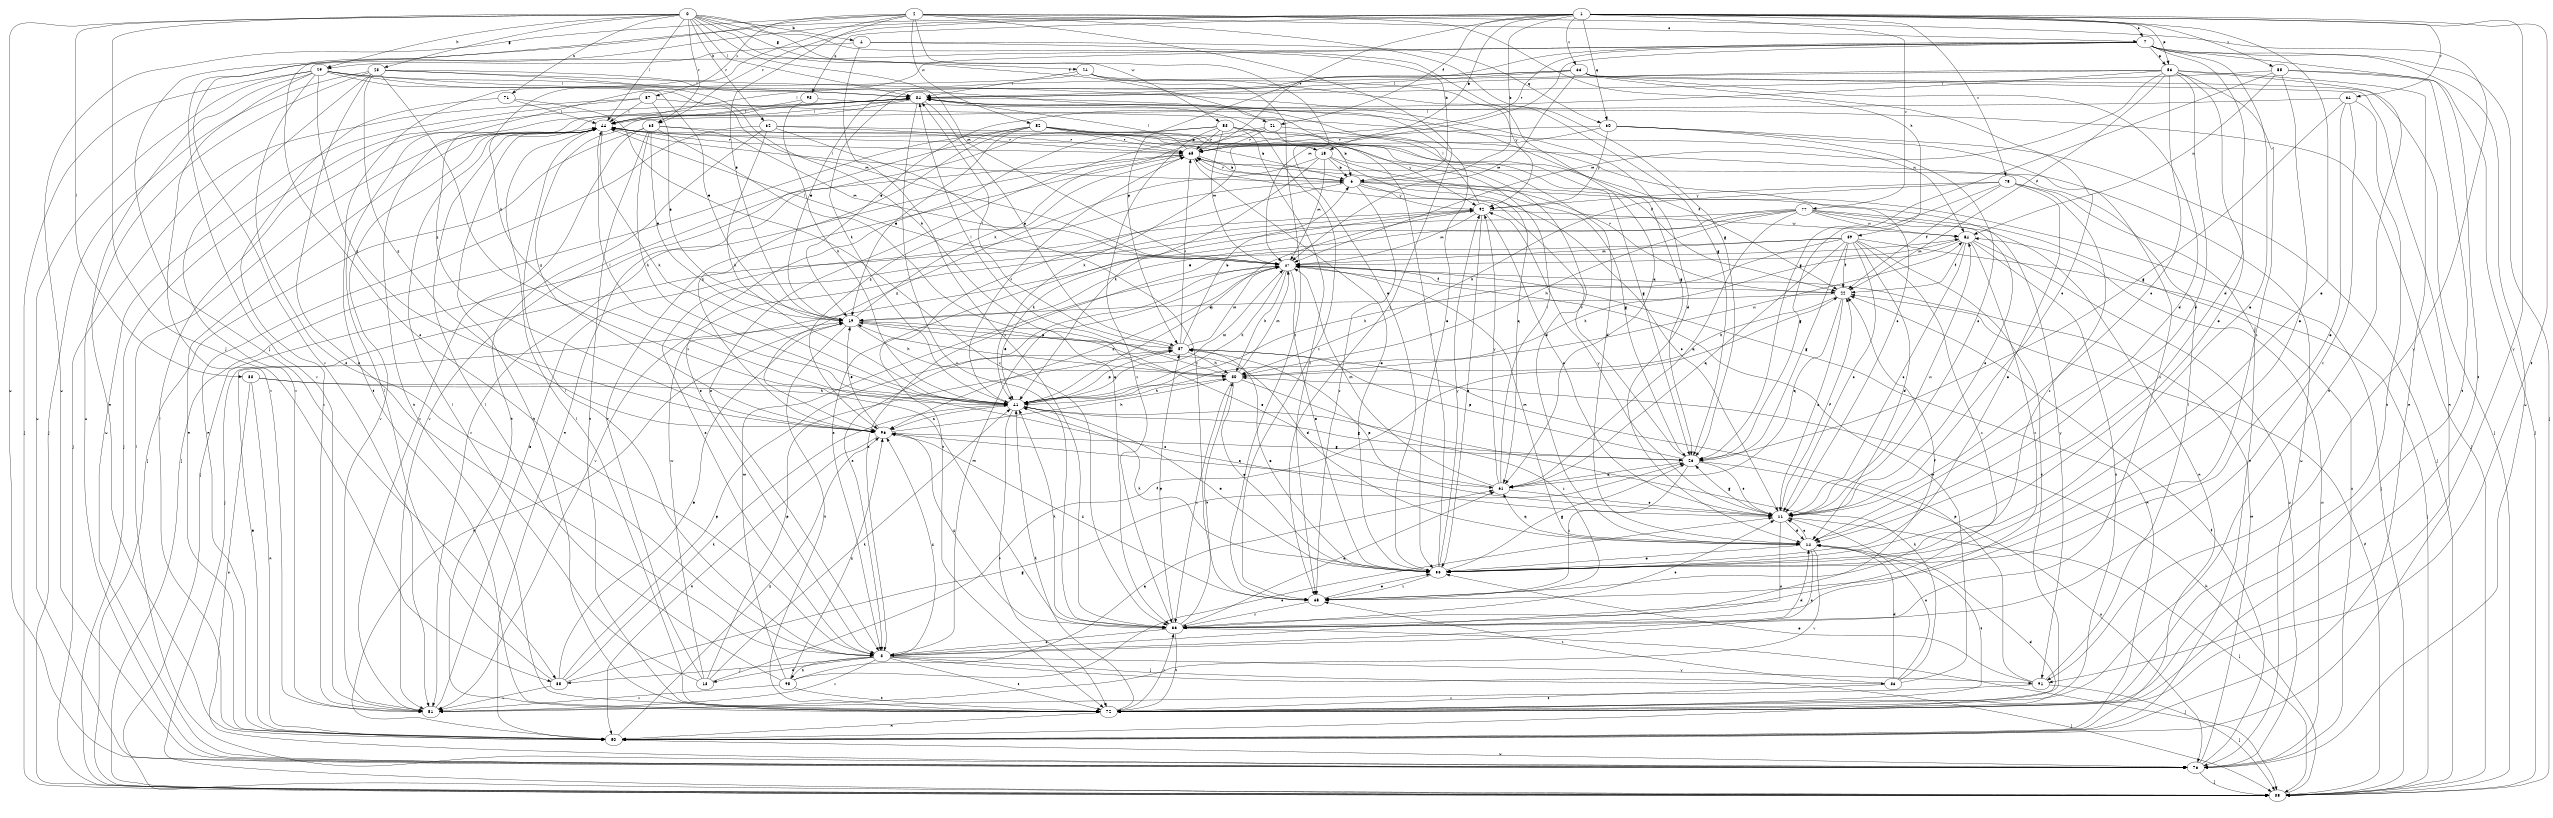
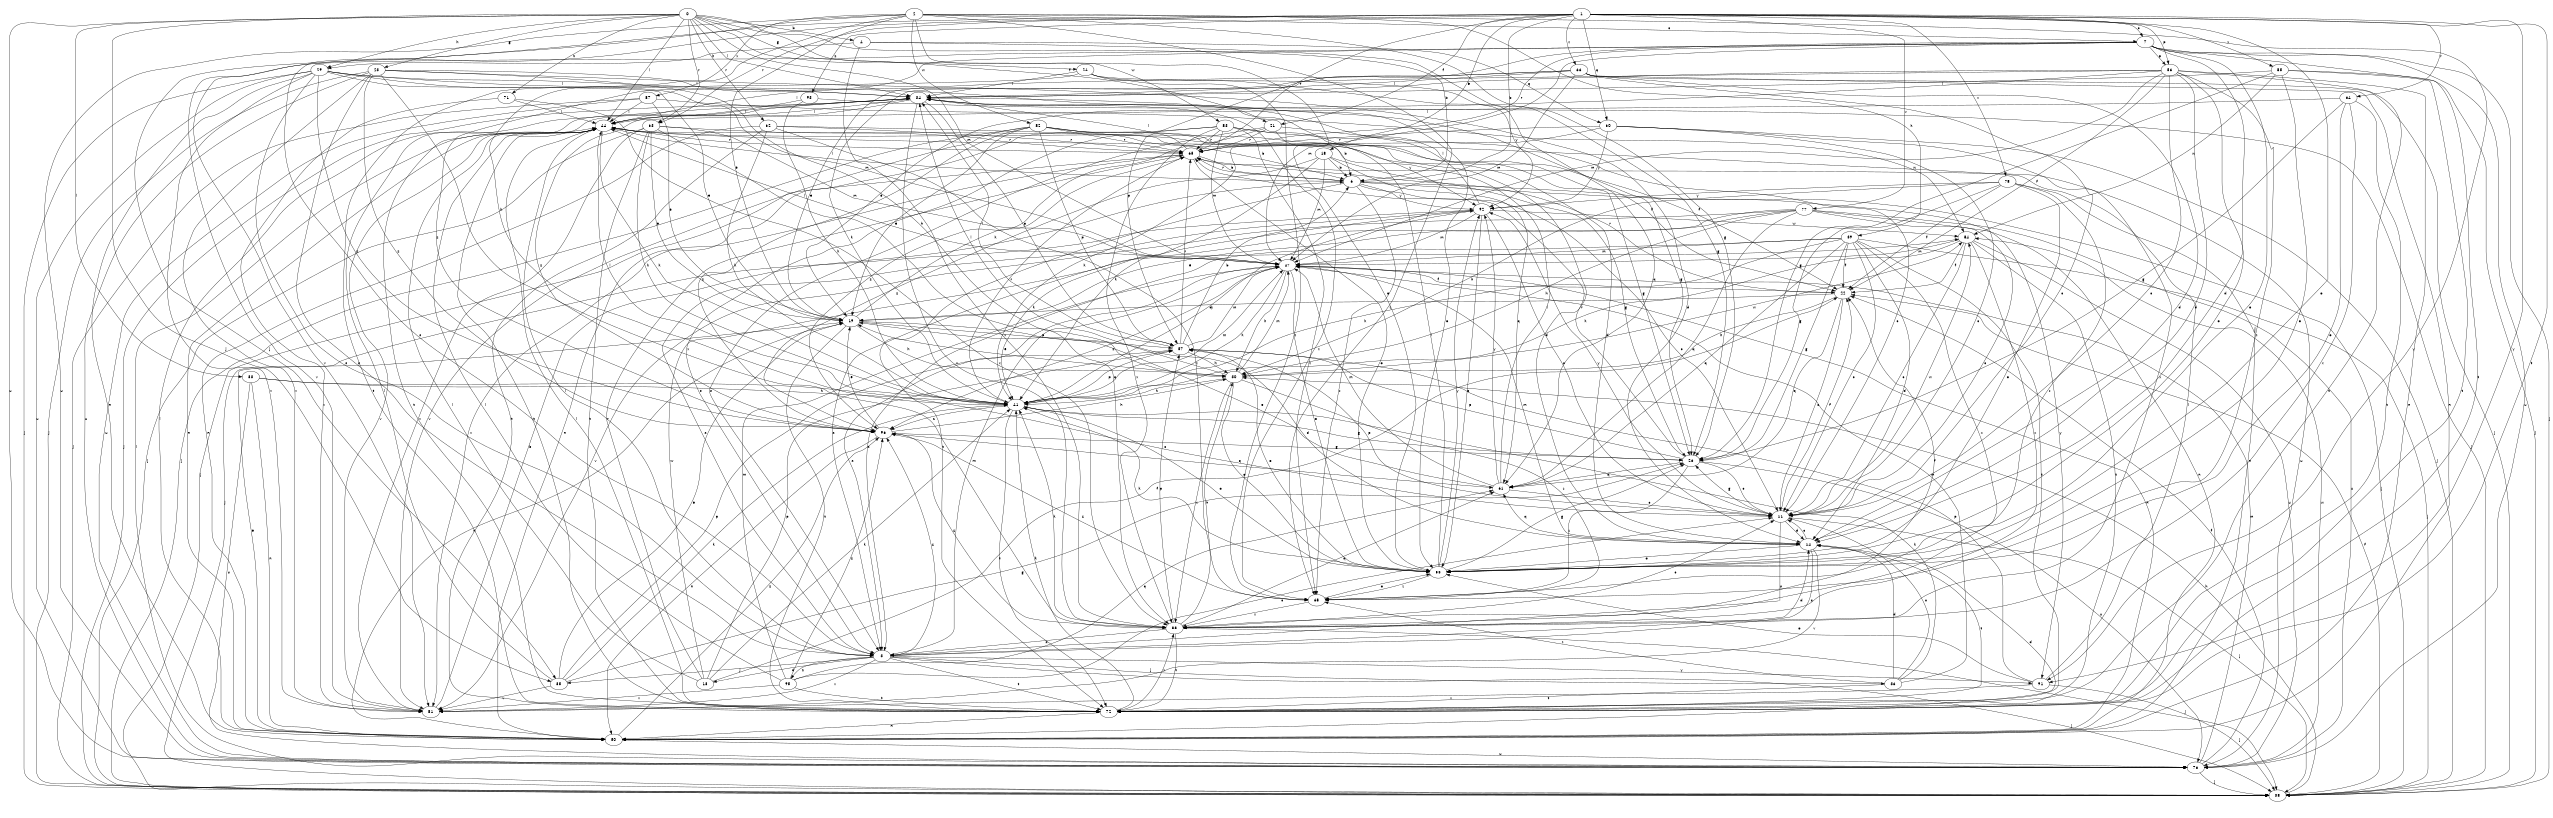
(1167, 140) -> (1083, 247)
(1858, 224) -> none
